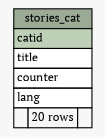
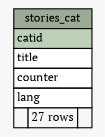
(53, 117) -> (53, 117)
